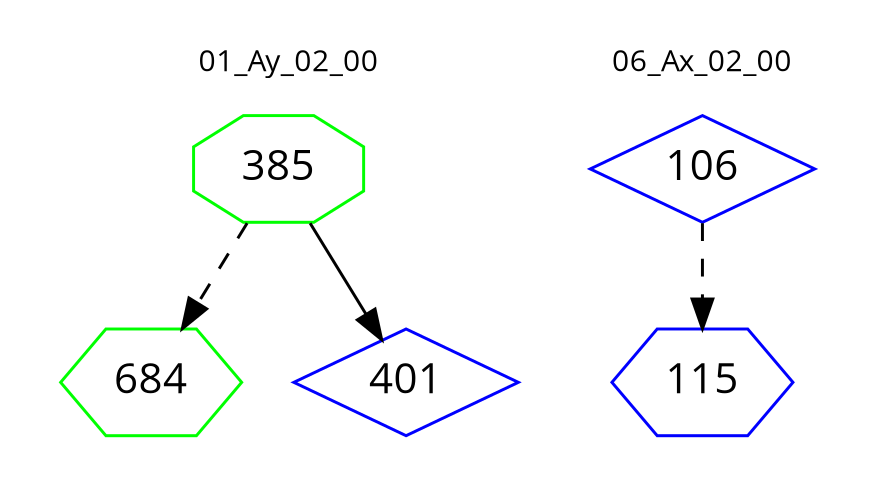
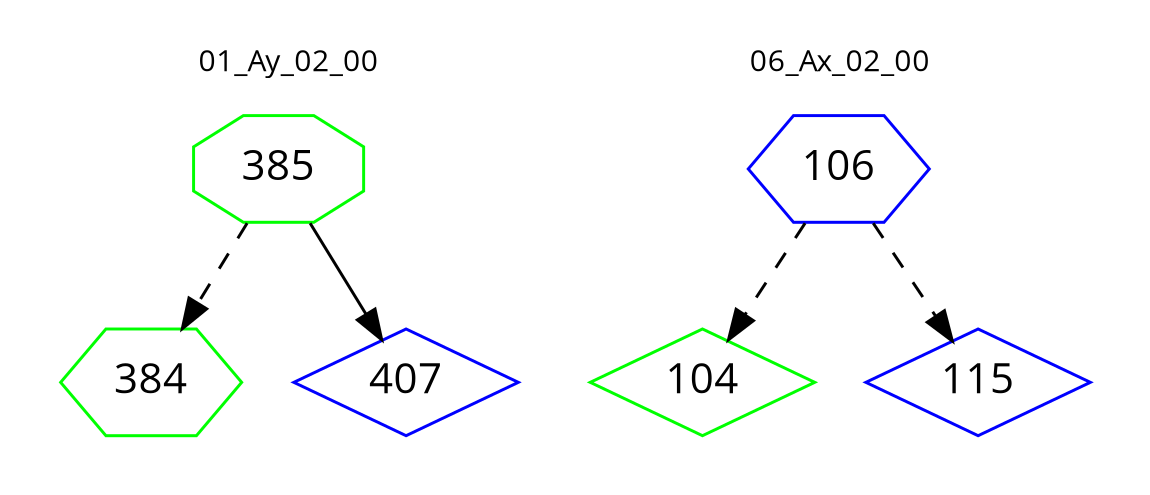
(702, 169) -> (839, 169)
(151, 382) -> (151, 382)
(406, 382) -> (406, 382)
none -> (702, 382)
(702, 382) -> (978, 382)
